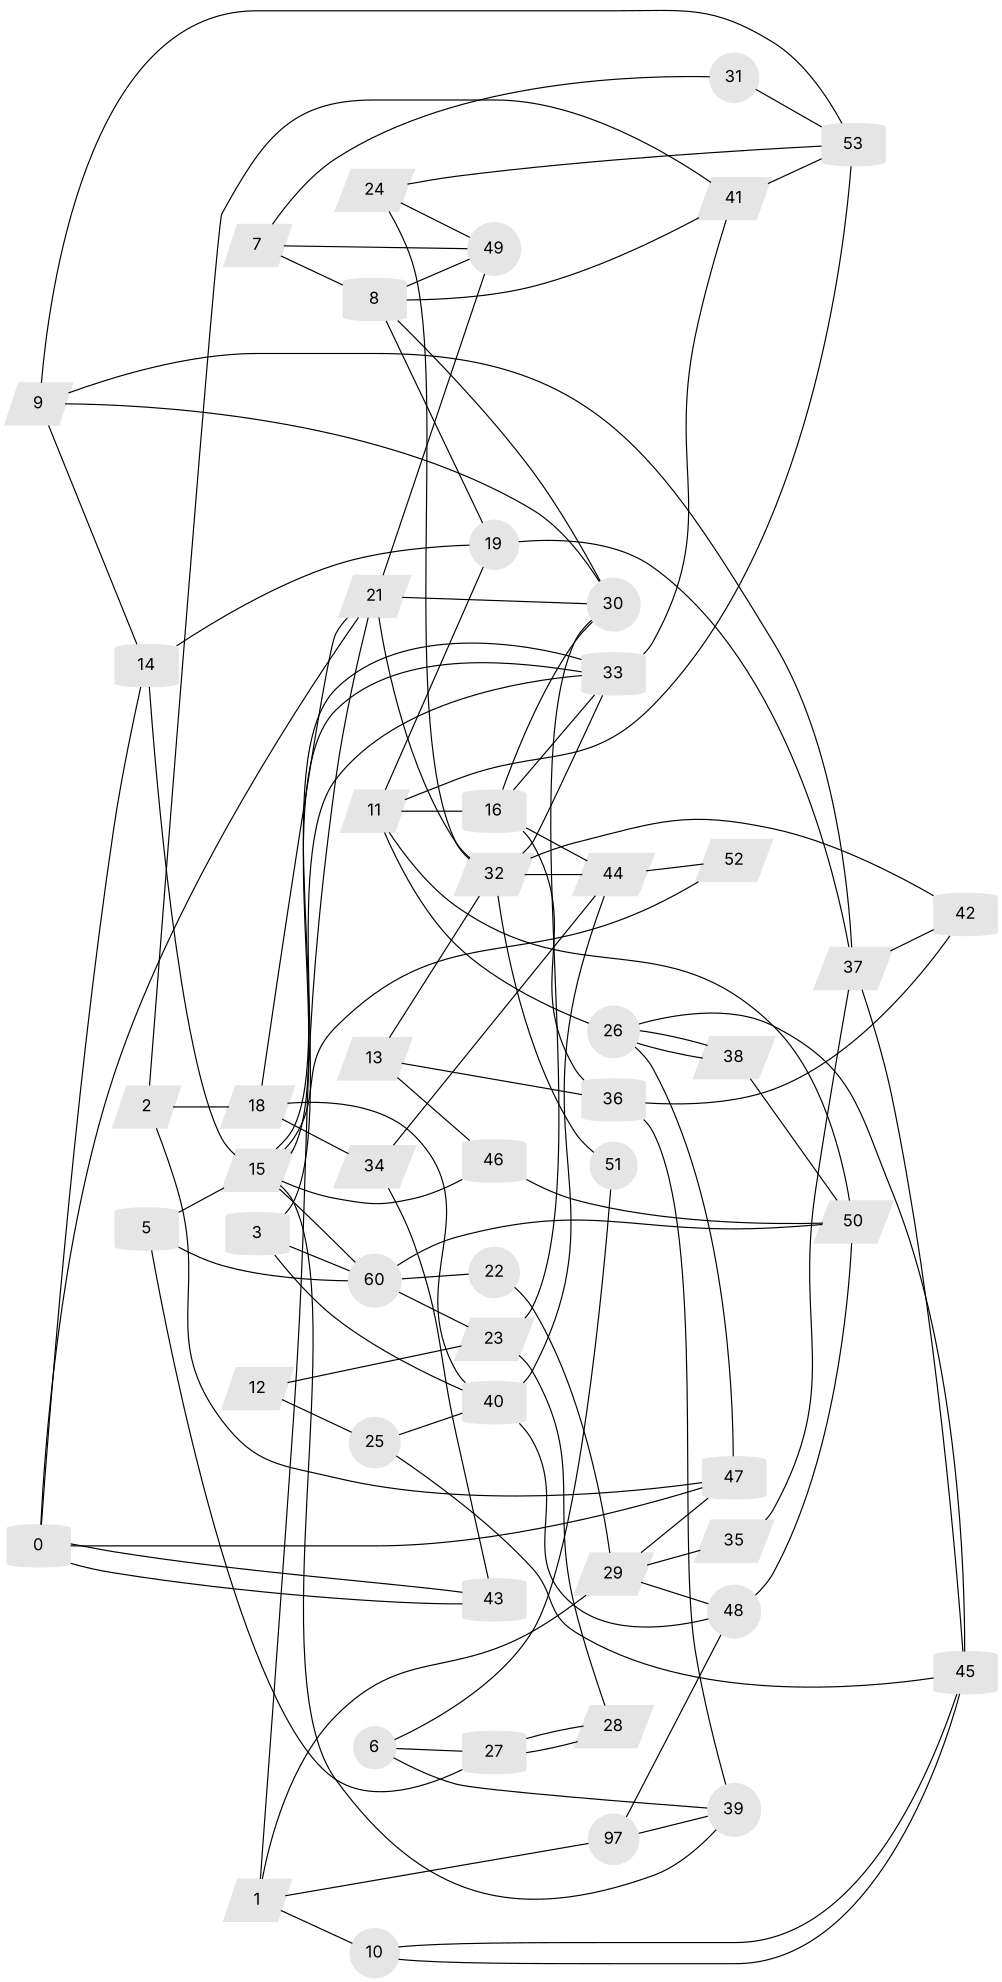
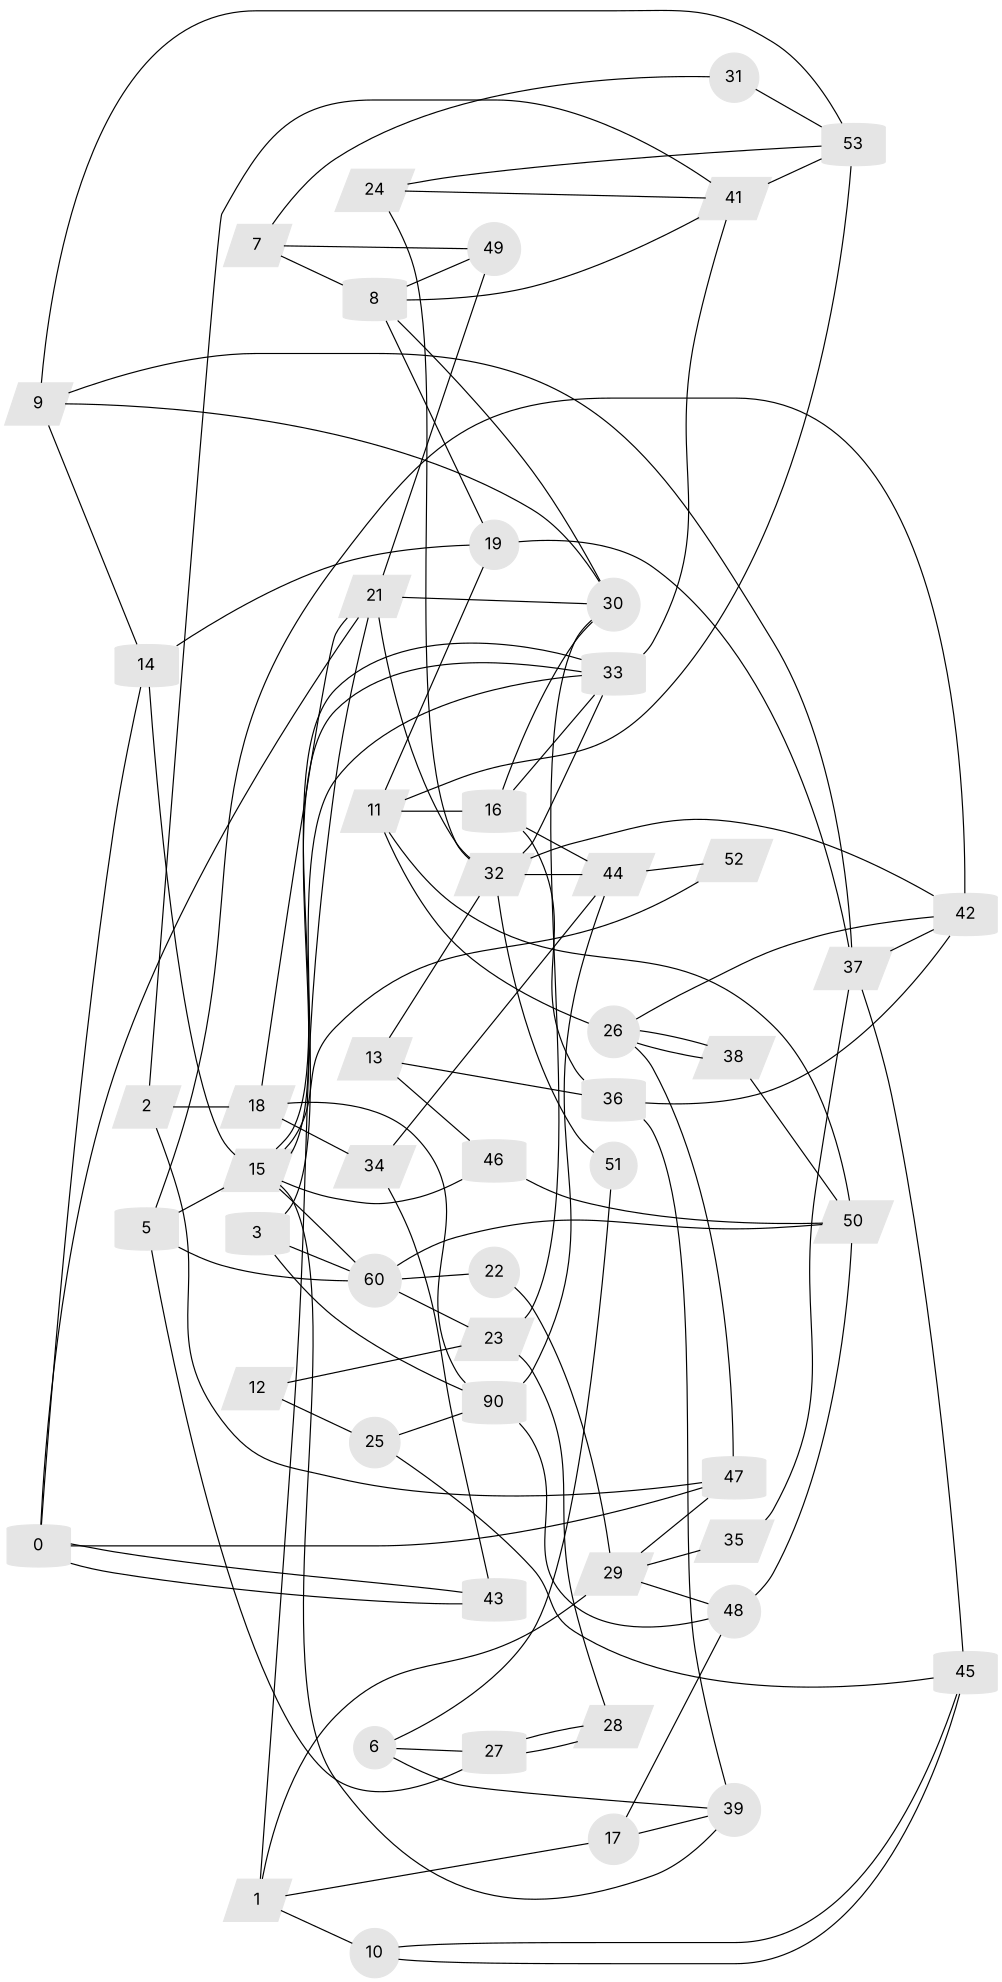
(435, 220) -> (555, 195)
none -> (470, 429)
(905, 1229) -> (778, 948)
(494, 1403) -> (494, 1403)
(614, 1839) -> (614, 1839)
